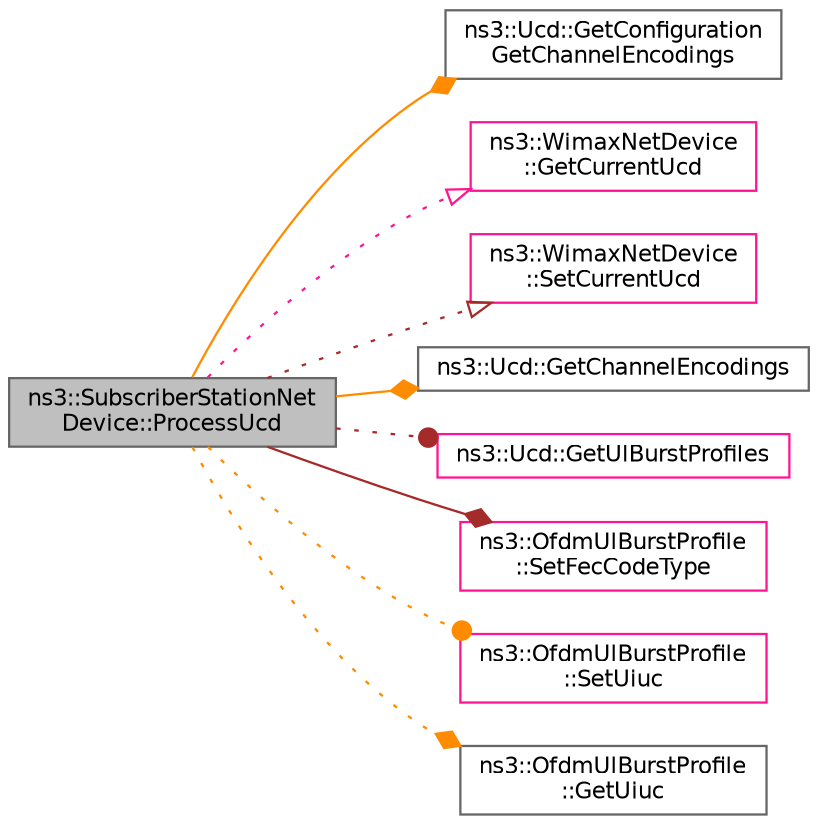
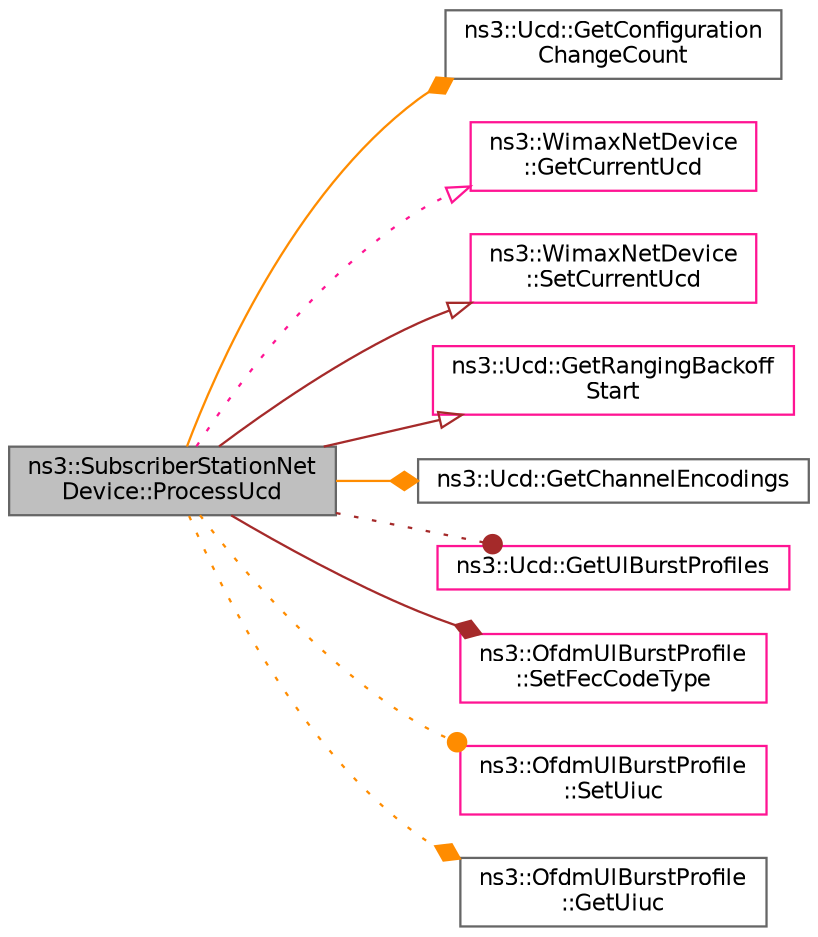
(613, 45) -> (613, 45)
(368, 342) -> (330, 371)
none -> (613, 380)
